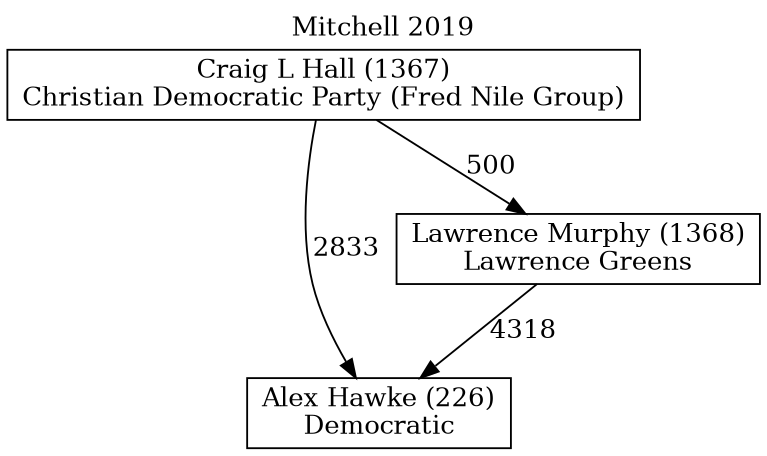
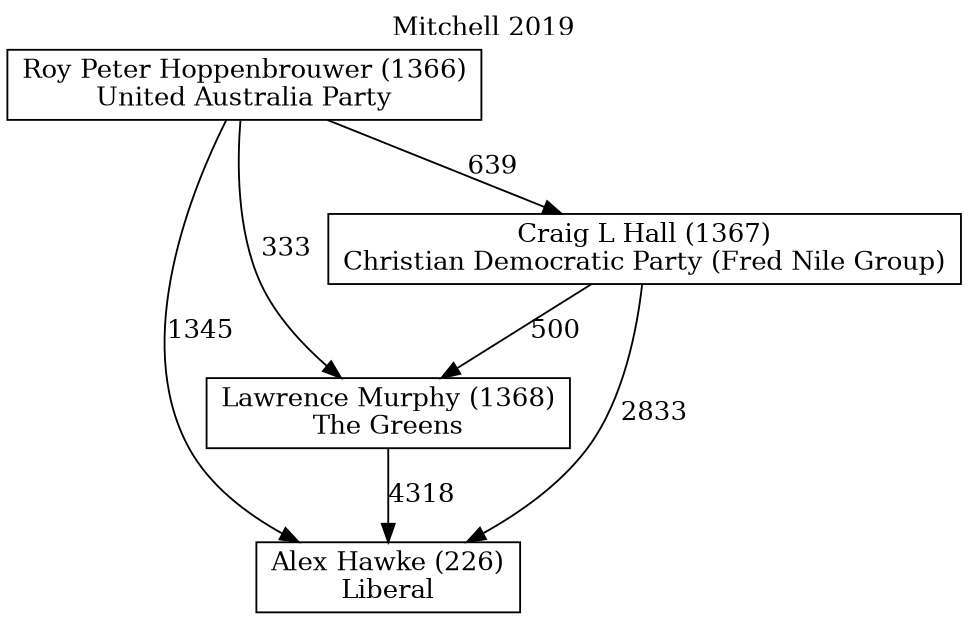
none -> (244, 85)
(578, 249) -> (388, 413)
(379, 413) -> (388, 577)
